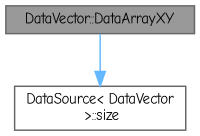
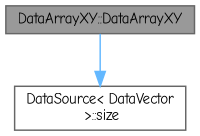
(100, 20) -> (100, 20)
